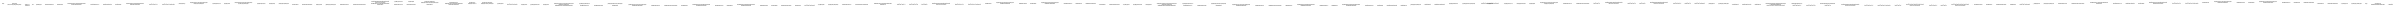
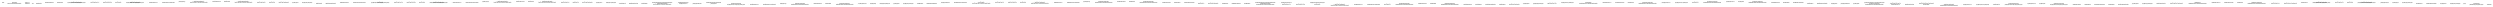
none -> (486, 2)
